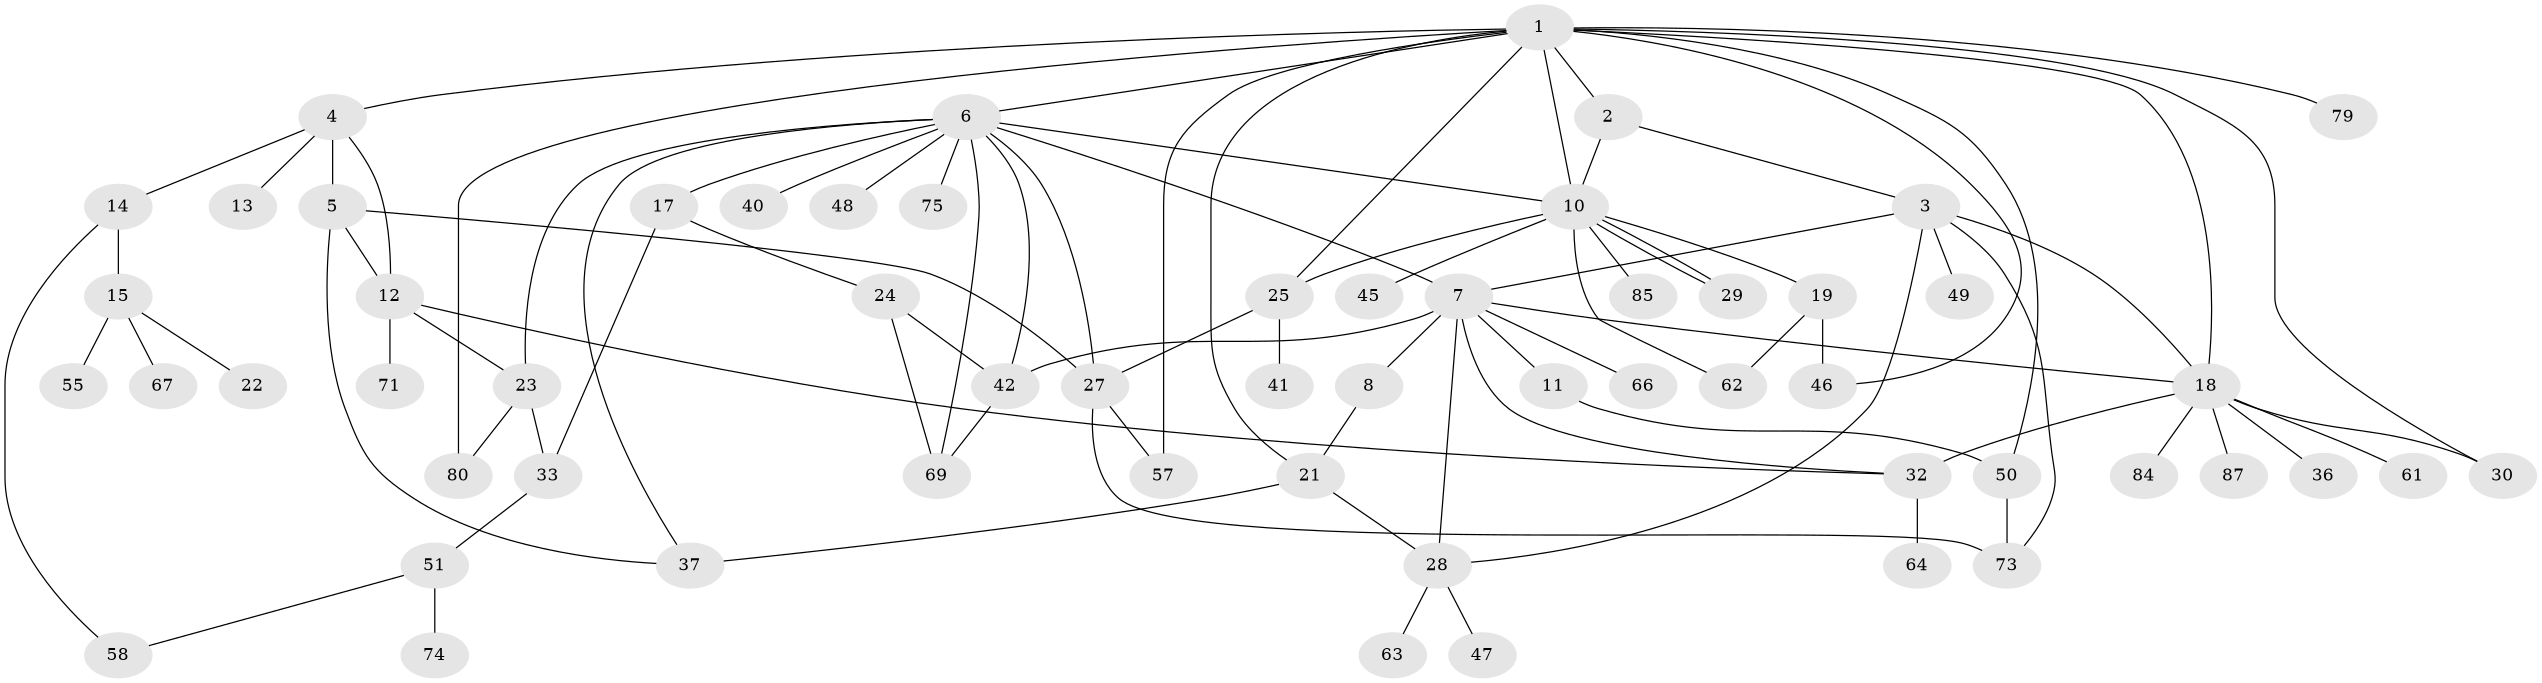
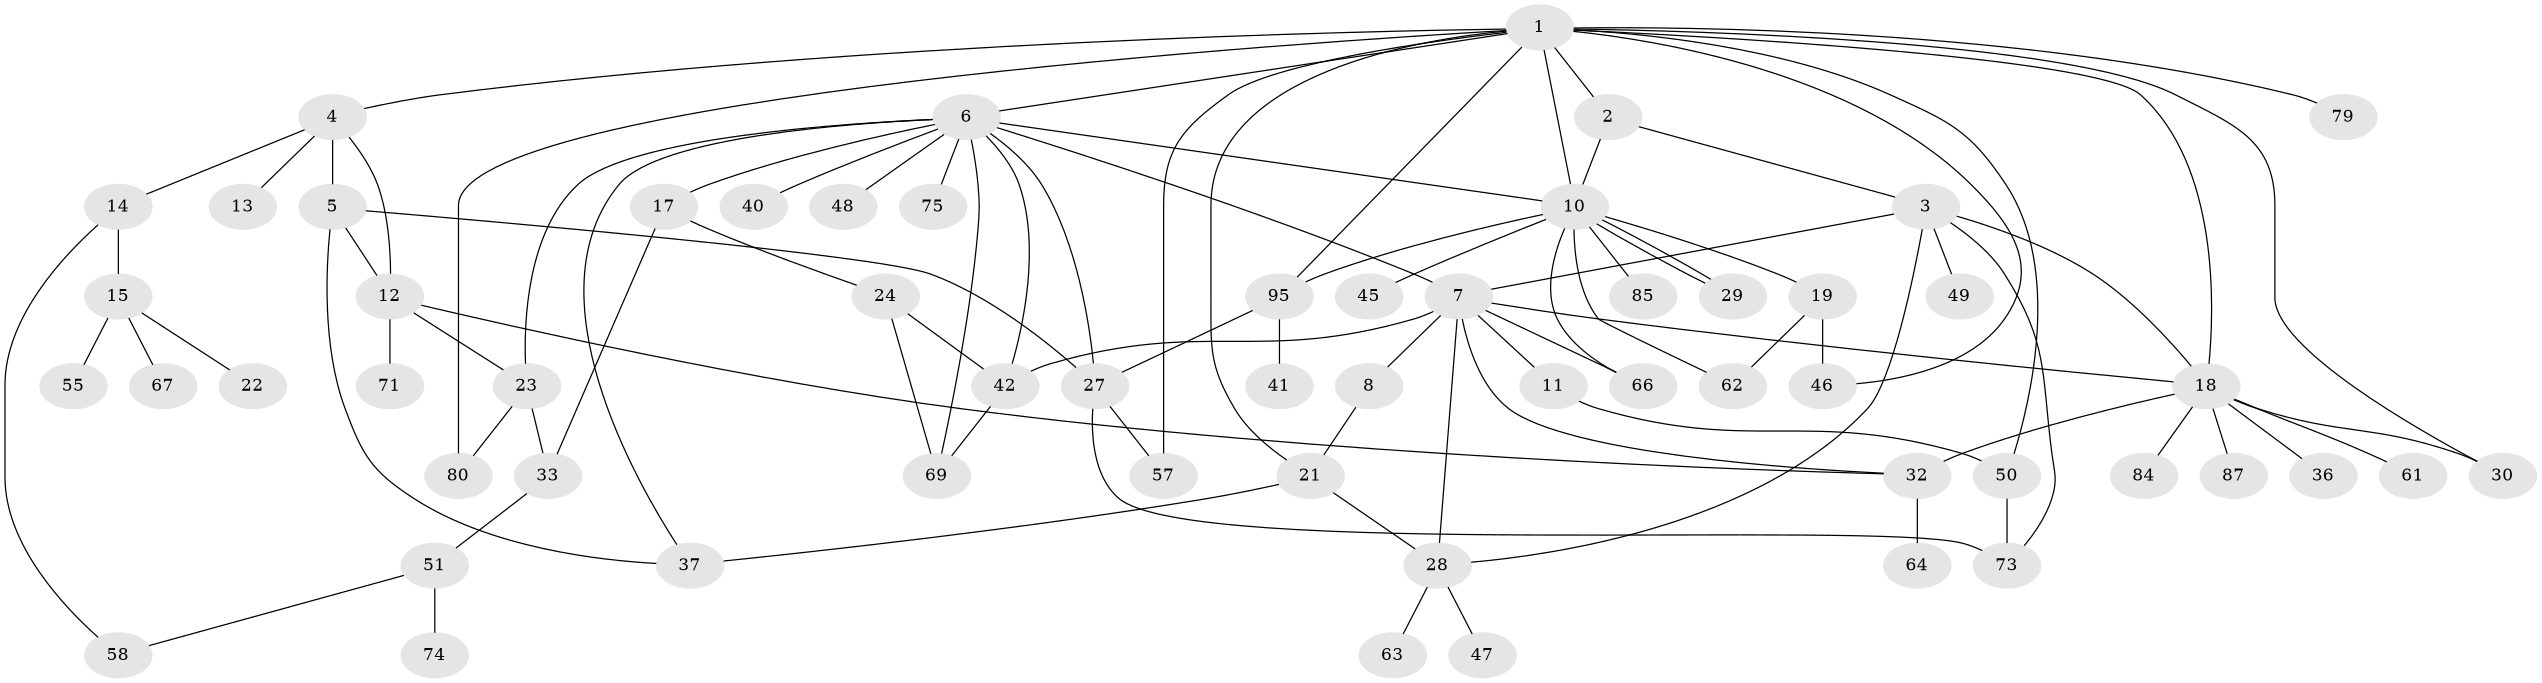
(1279, 297) -> (1279, 297)
none -> (1553, 305)
